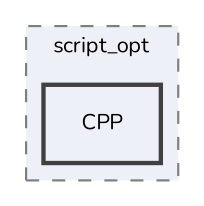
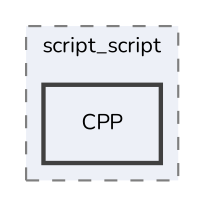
(102, 47) -> (102, 47)
